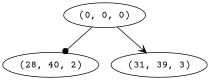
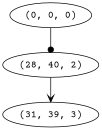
(129, 38) -> (51, 86)
